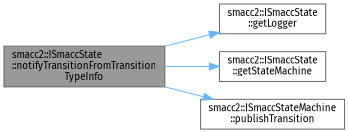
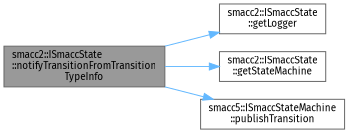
(273, 114) -> (273, 114)
